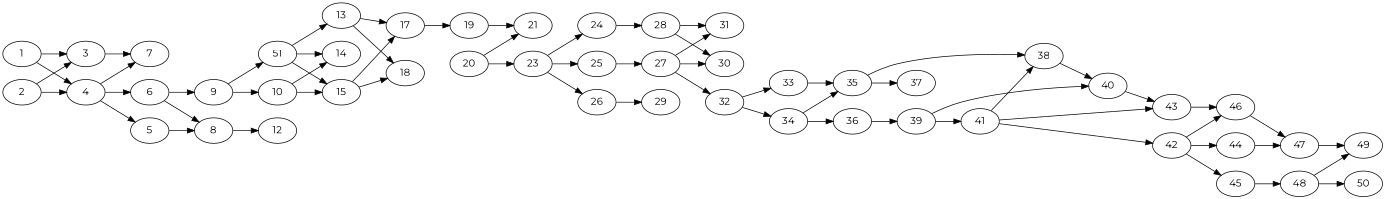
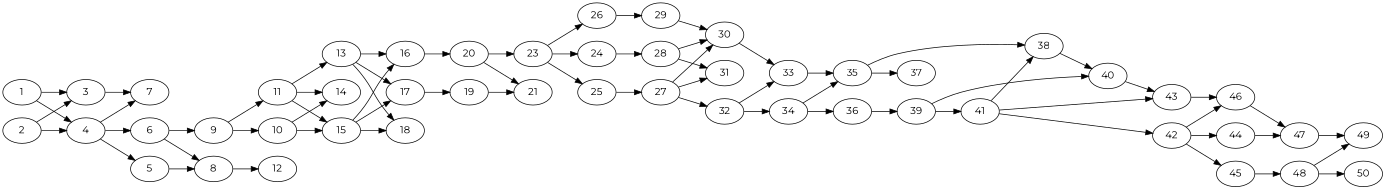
none -> (689, 24)
none -> (753, 52)
(278, 54) -> (278, 92)
none -> (405, 54)
